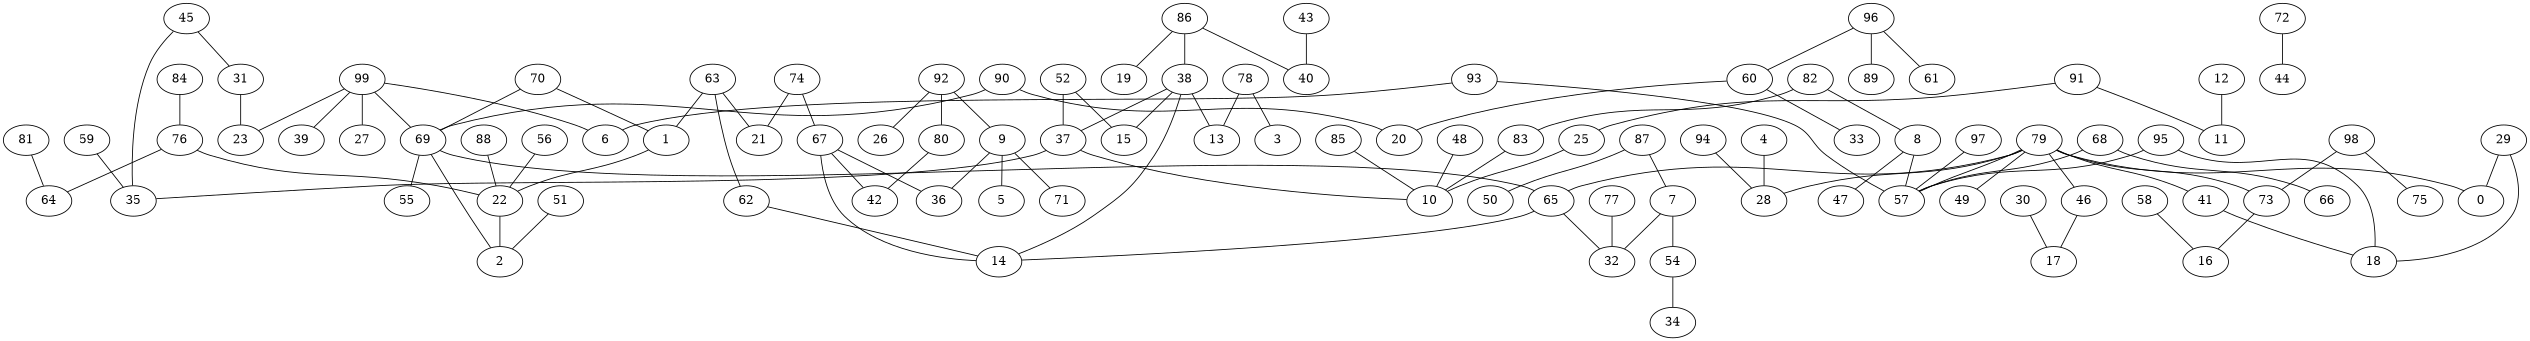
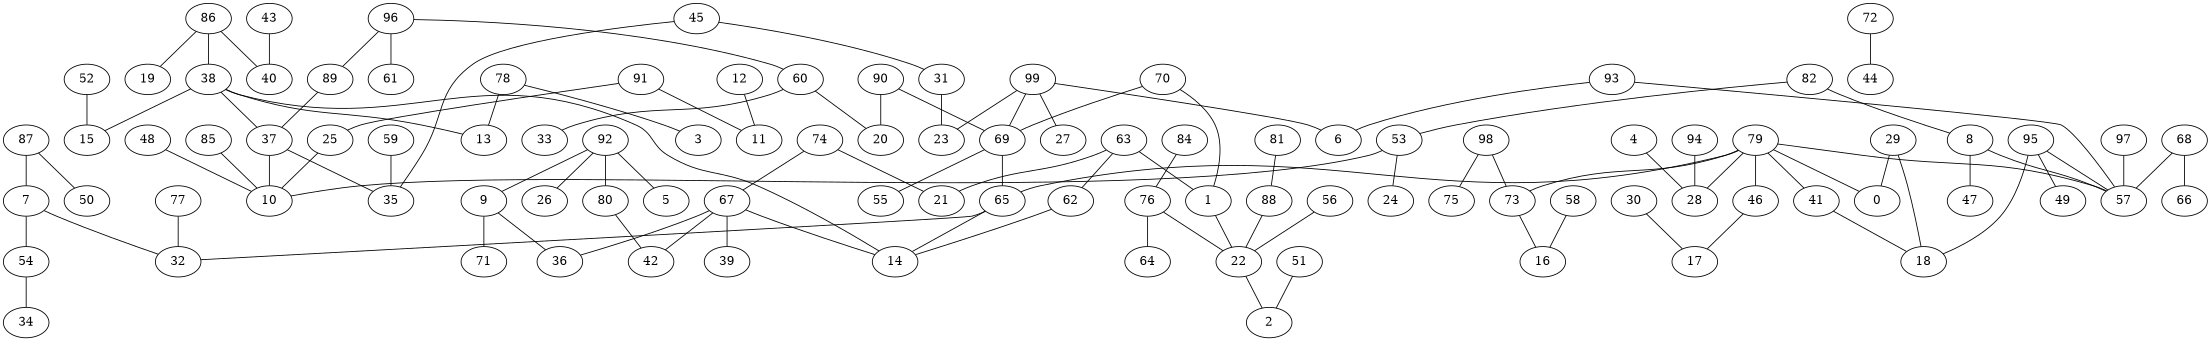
(332, 110) -> (727, 237)
(1063, 110) -> (295, 114)
(1521, 140) -> (1399, 140)
(2009, 164) -> (2044, 164)
(38, 170) -> (1273, 176)
(1002, 176) -> (636, 170)
none -> (1391, 201)
(460, 202) -> none
